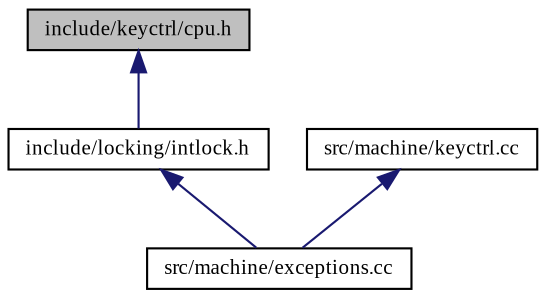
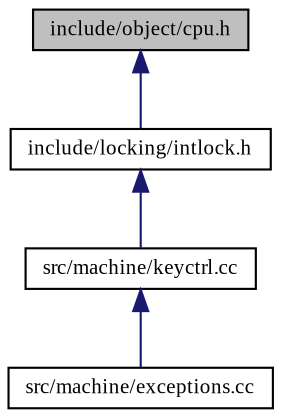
(139, 30) -> (141, 30)
(217, 216) -> (141, 220)
